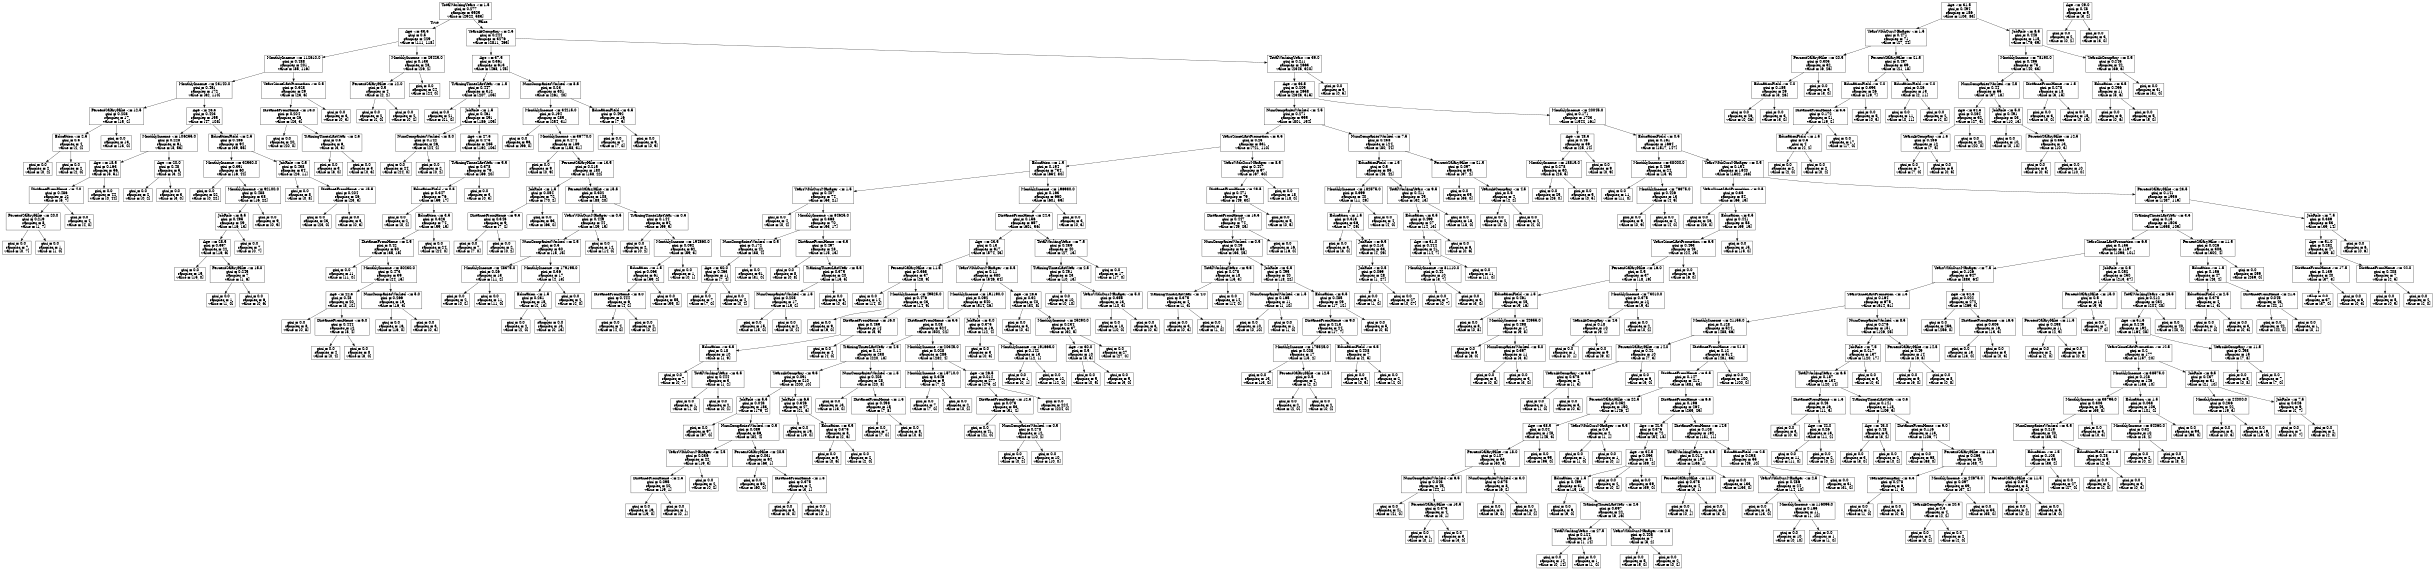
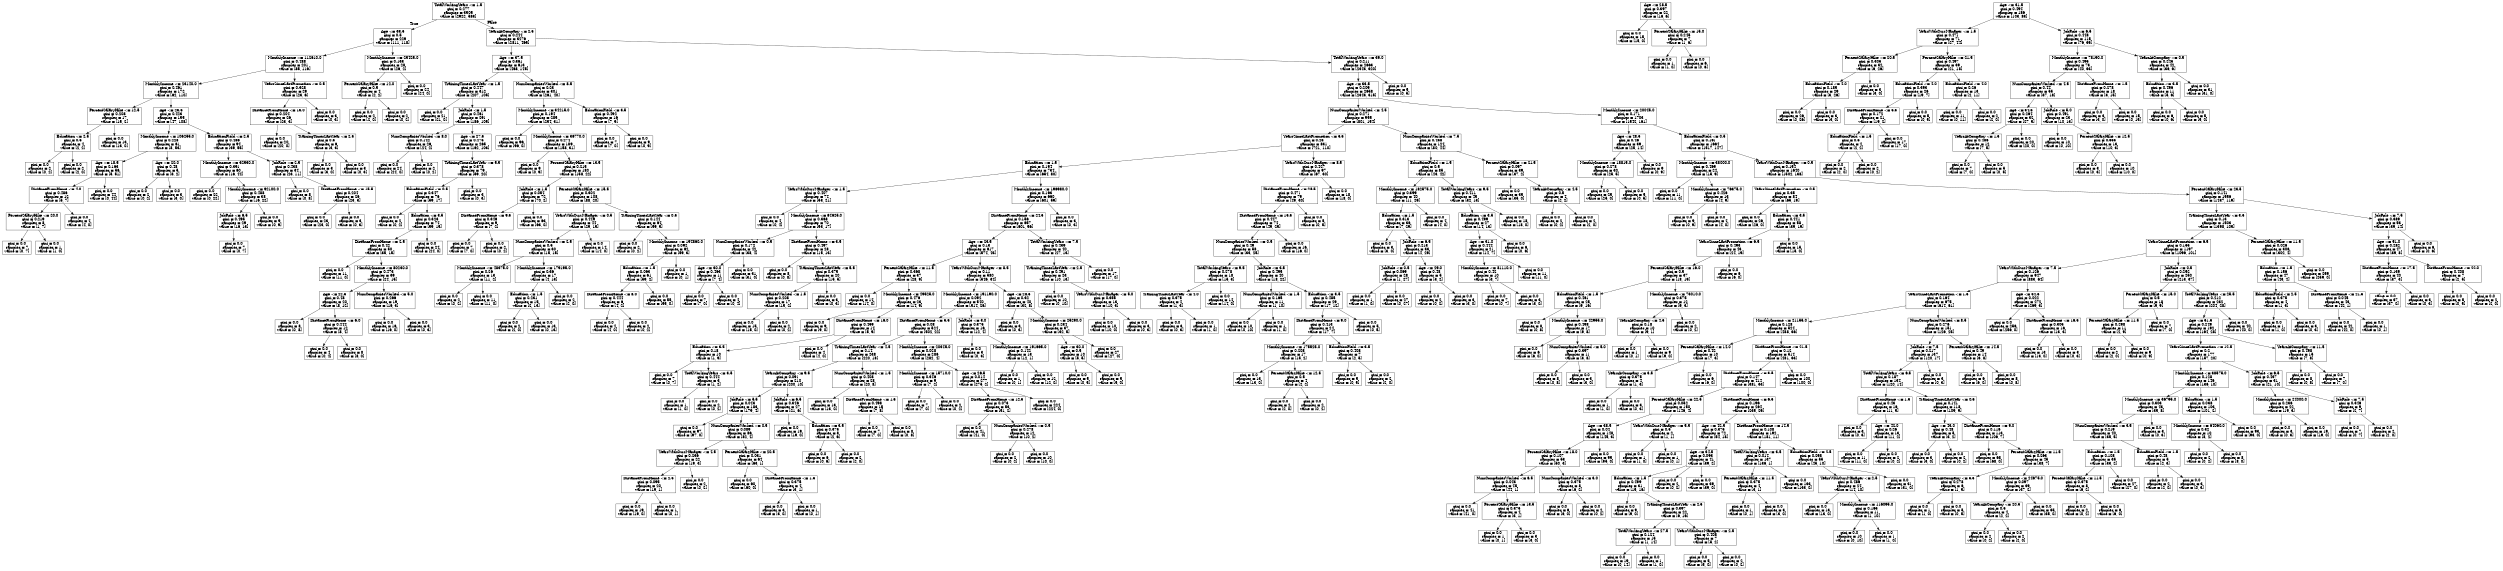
(1799, 143) -> (1851, 143)
(224, 233) -> none
none -> (1423, 260)
(550, 327) -> (543, 327)
(1552, 561) -> (1616, 561)
